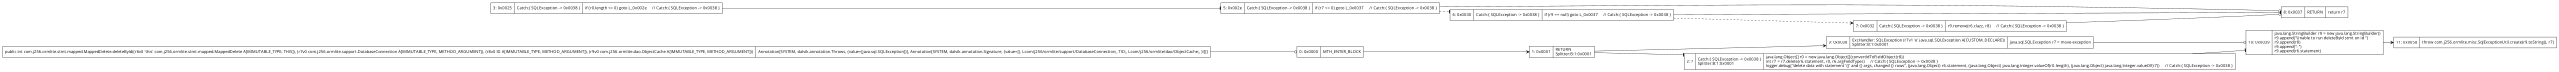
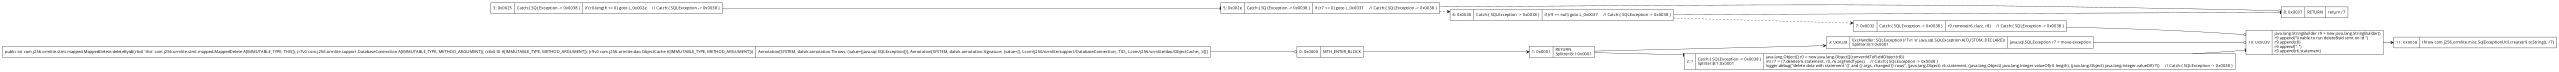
(1444, 12) -> (1444, 12)
(2173, 19) -> (2155, 30)
